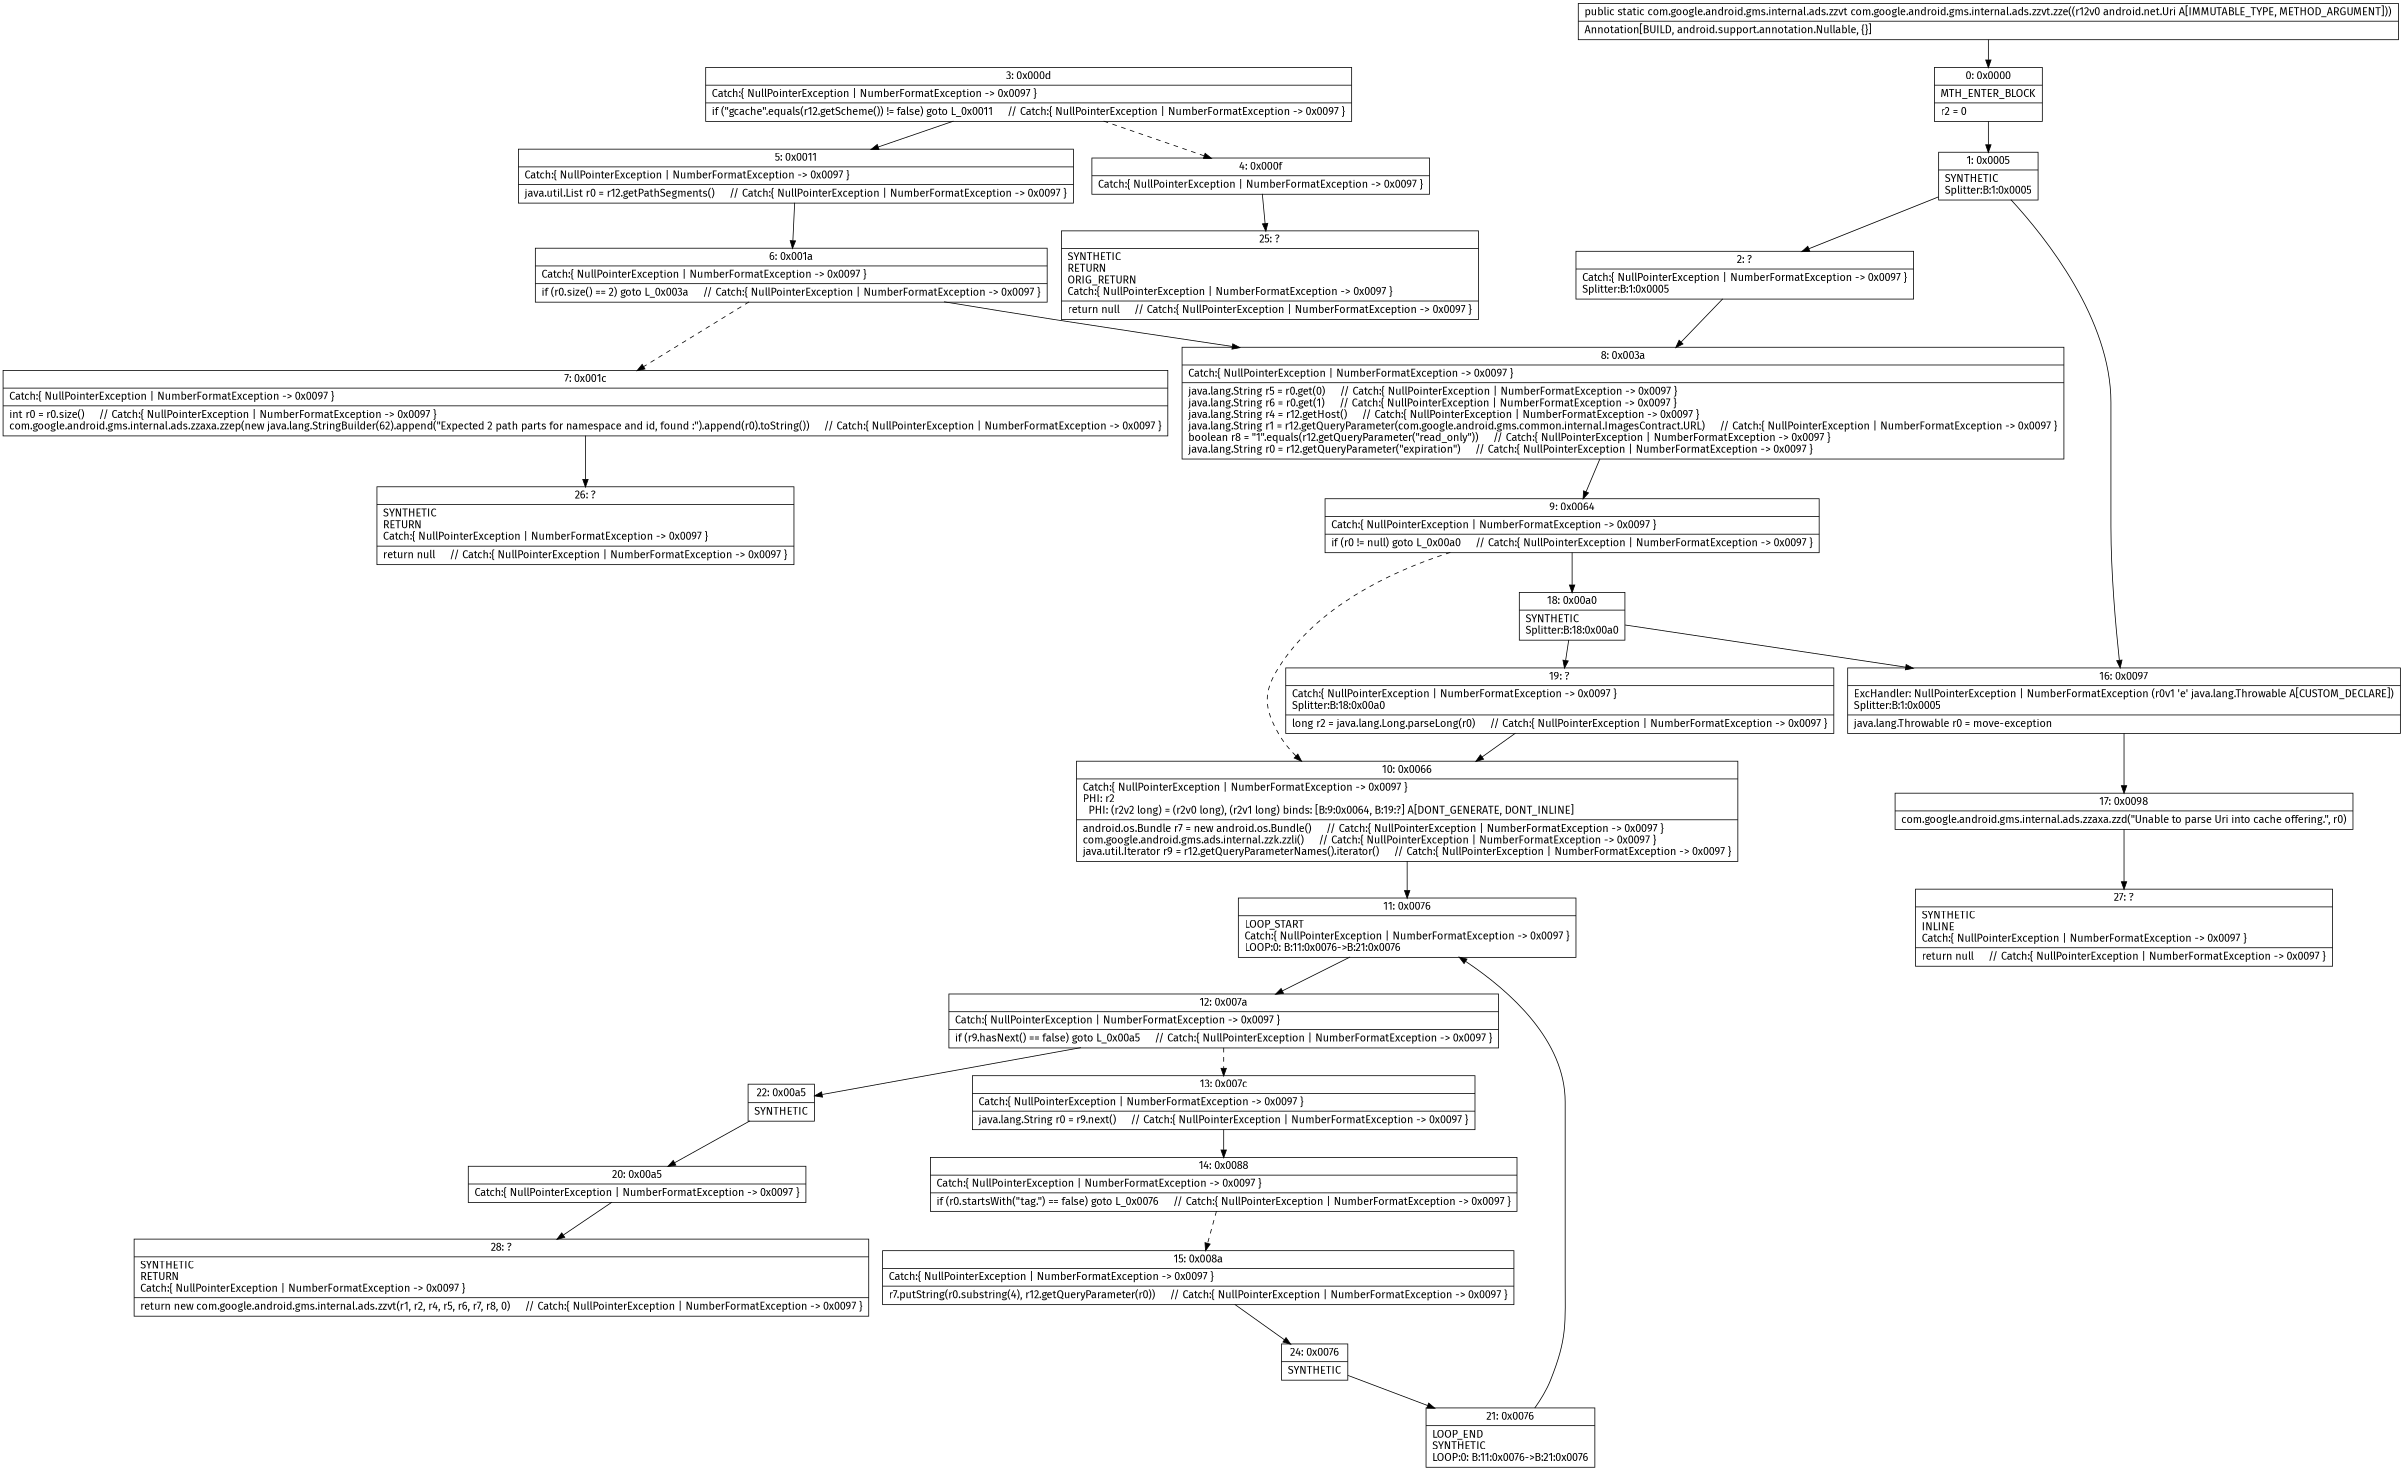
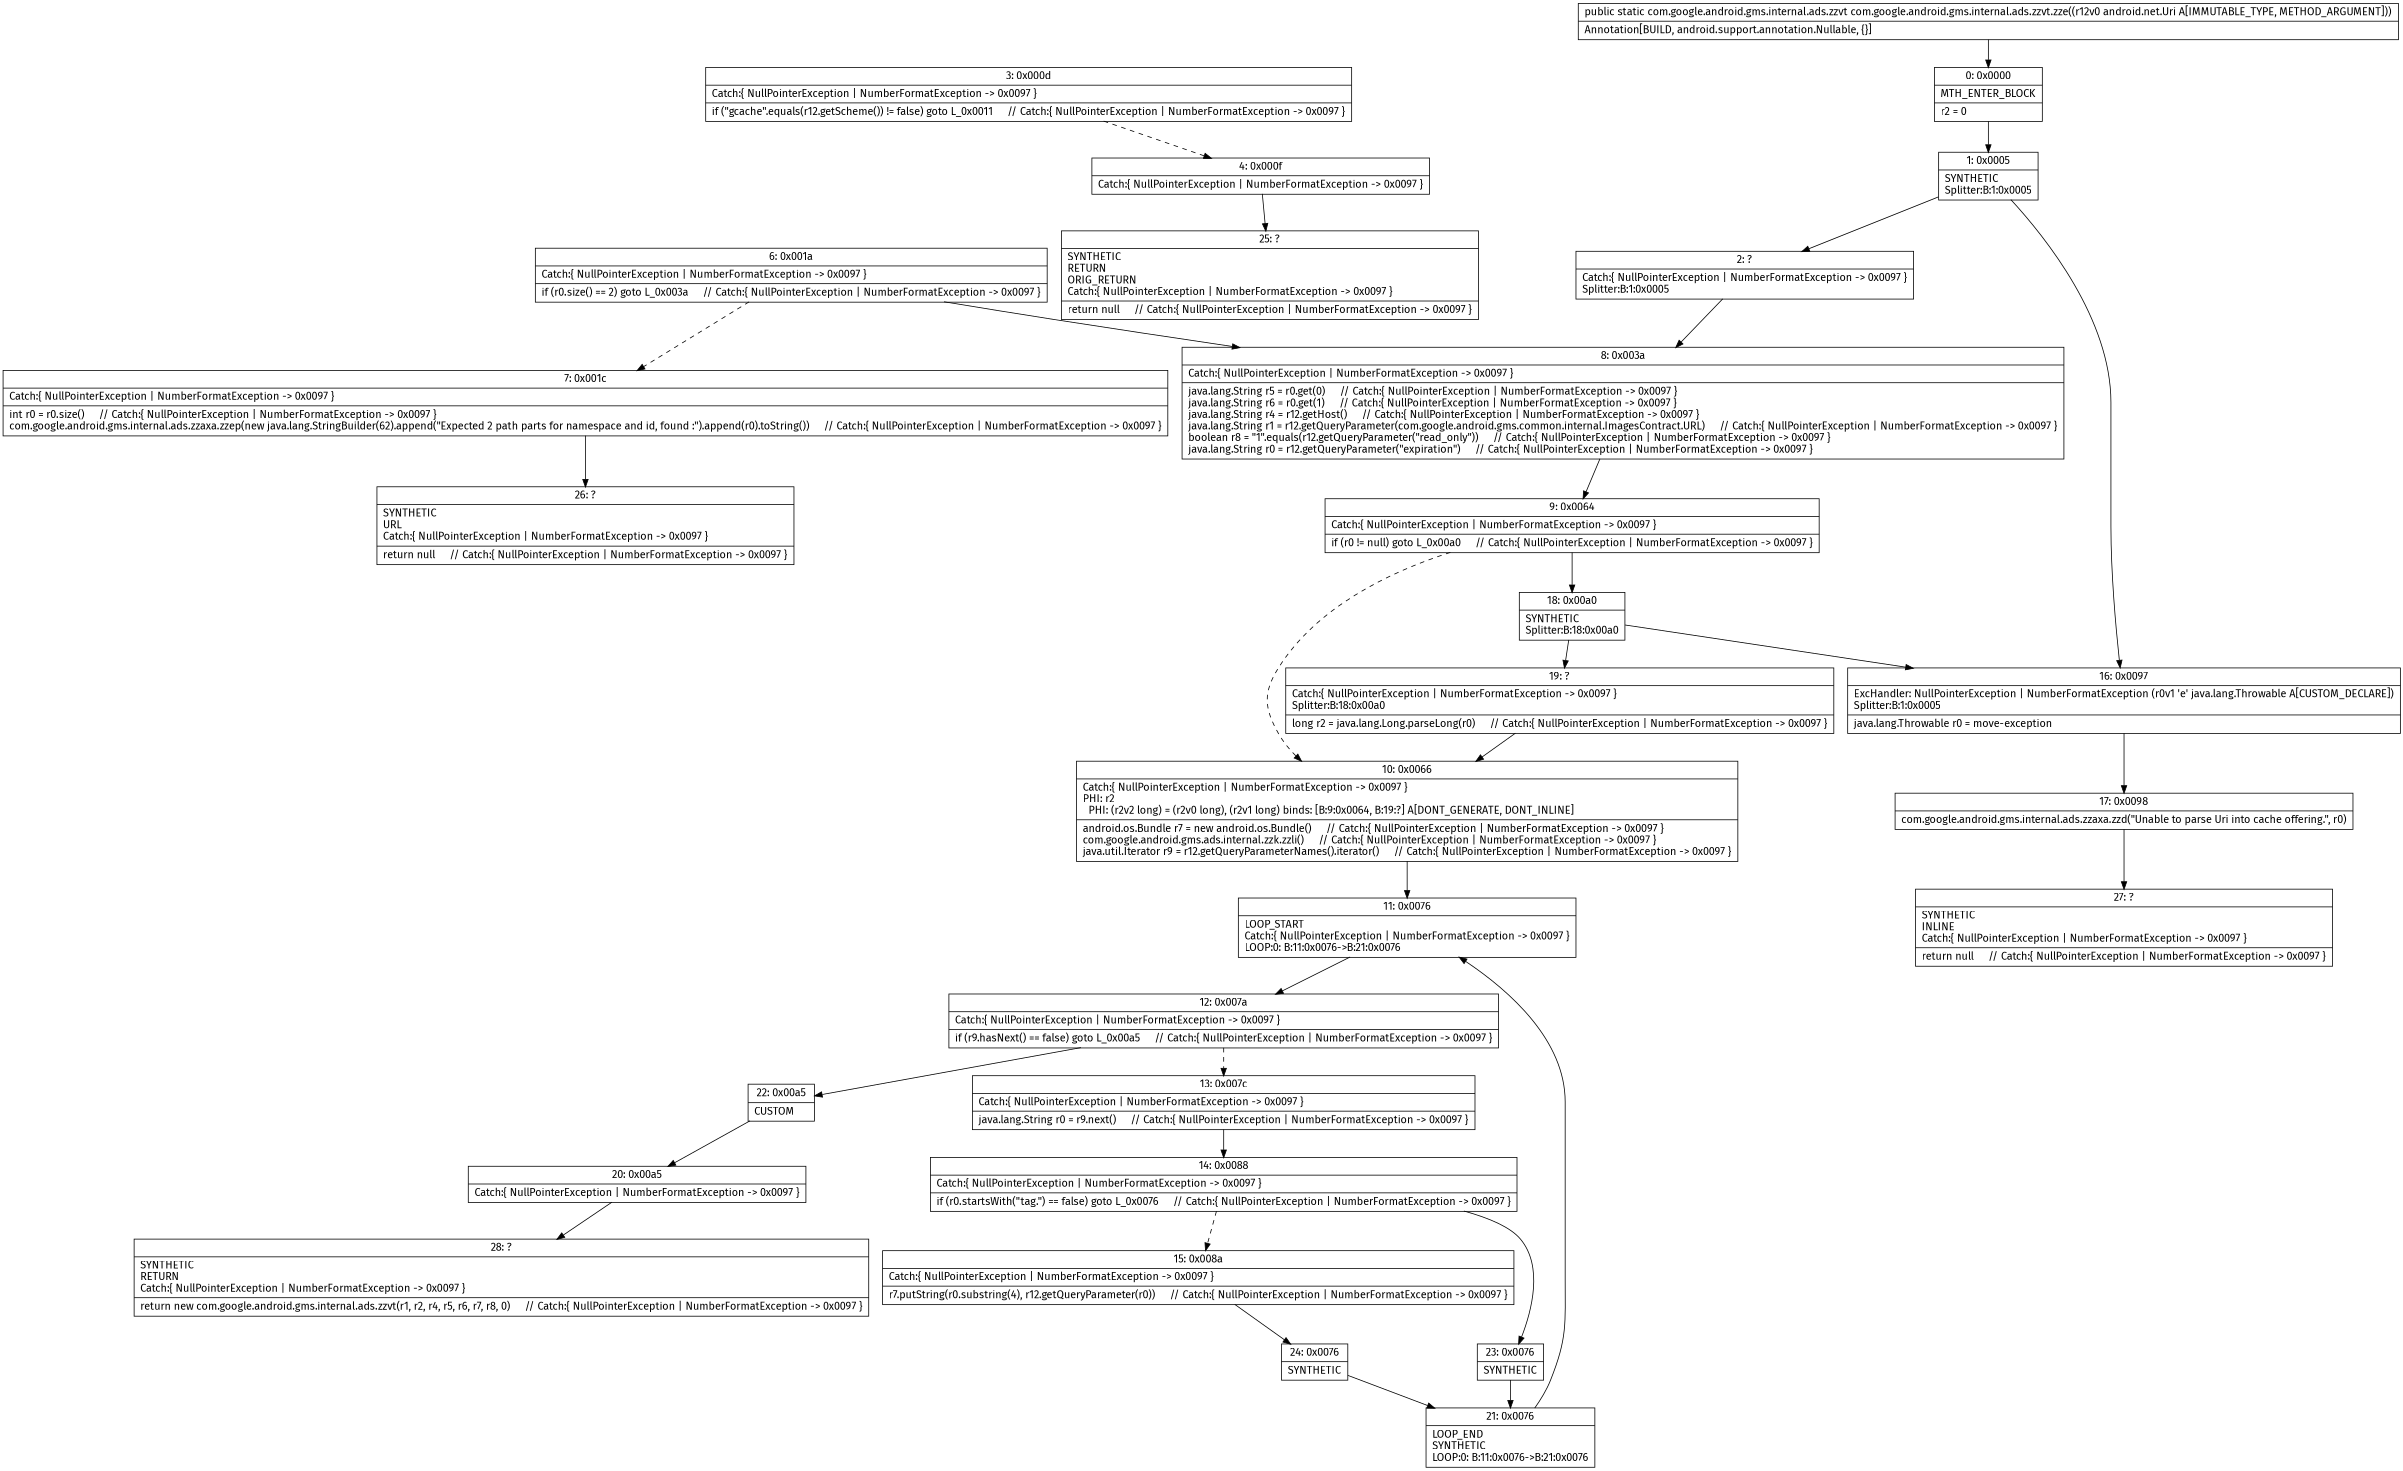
(796, 176) -> none
(403, 525) -> (393, 525)
(781, 1112) -> (774, 1112)
none -> (1510, 1362)
